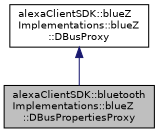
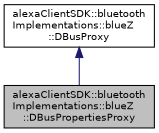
(79, 26) -> (79, 26)
